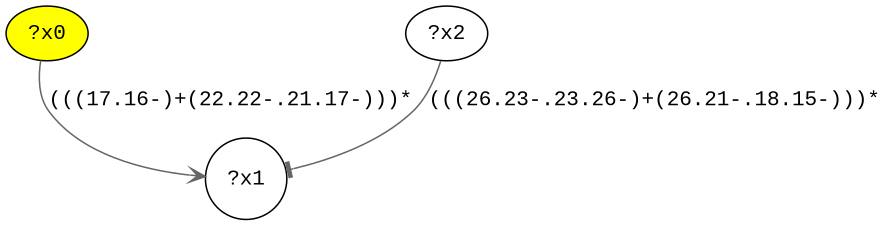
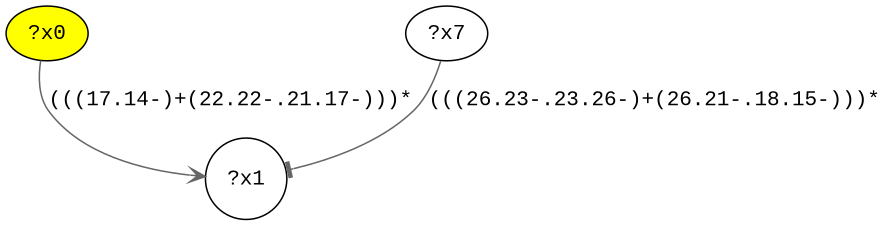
(447, 33) -> (447, 33)
(231, 100) -> (231, 100)
